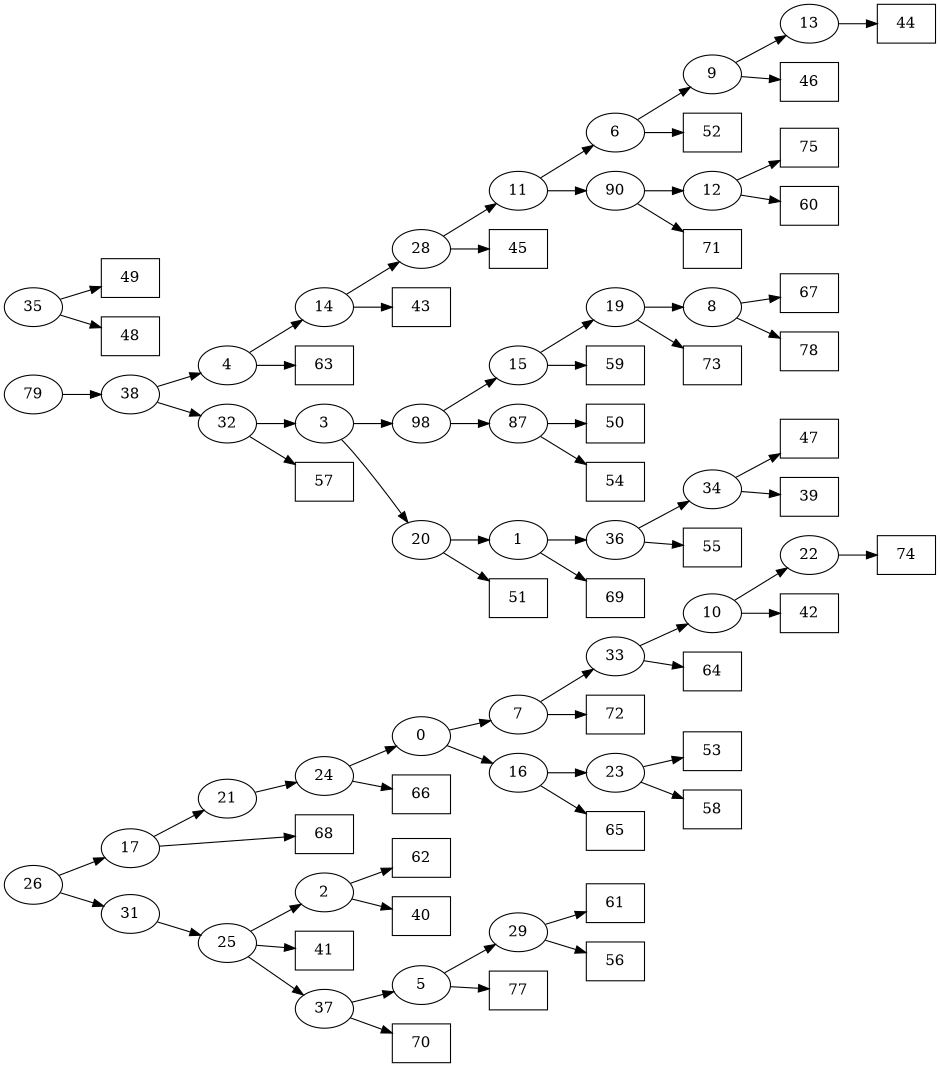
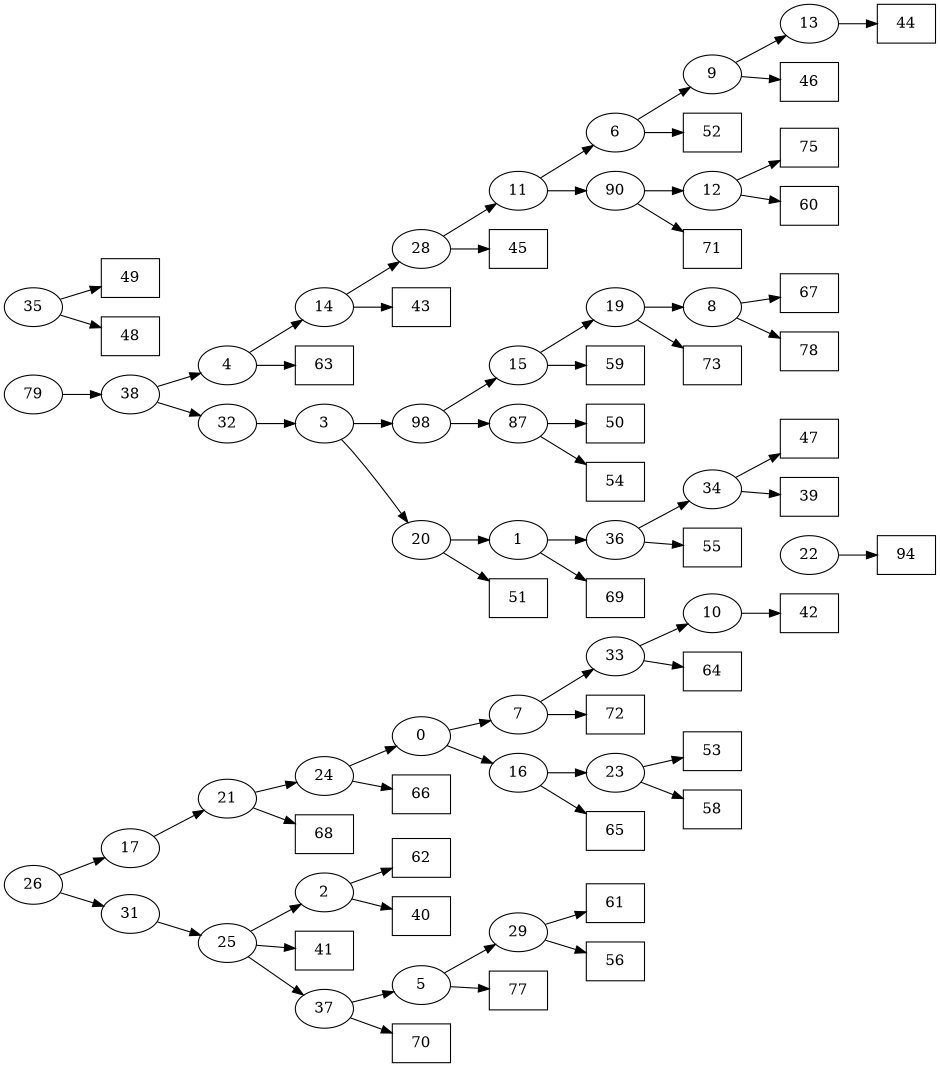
(324, 482) -> none
(906, 555) -> (906, 555)
(756, 587) -> none
(222, 842) -> (269, 814)
